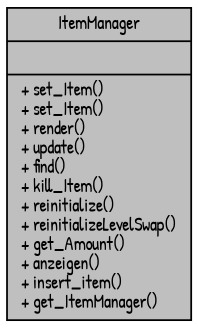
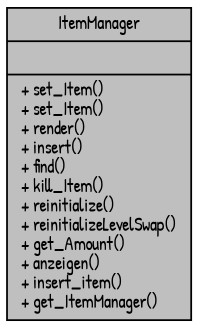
(54, 148) -> (53, 148)
